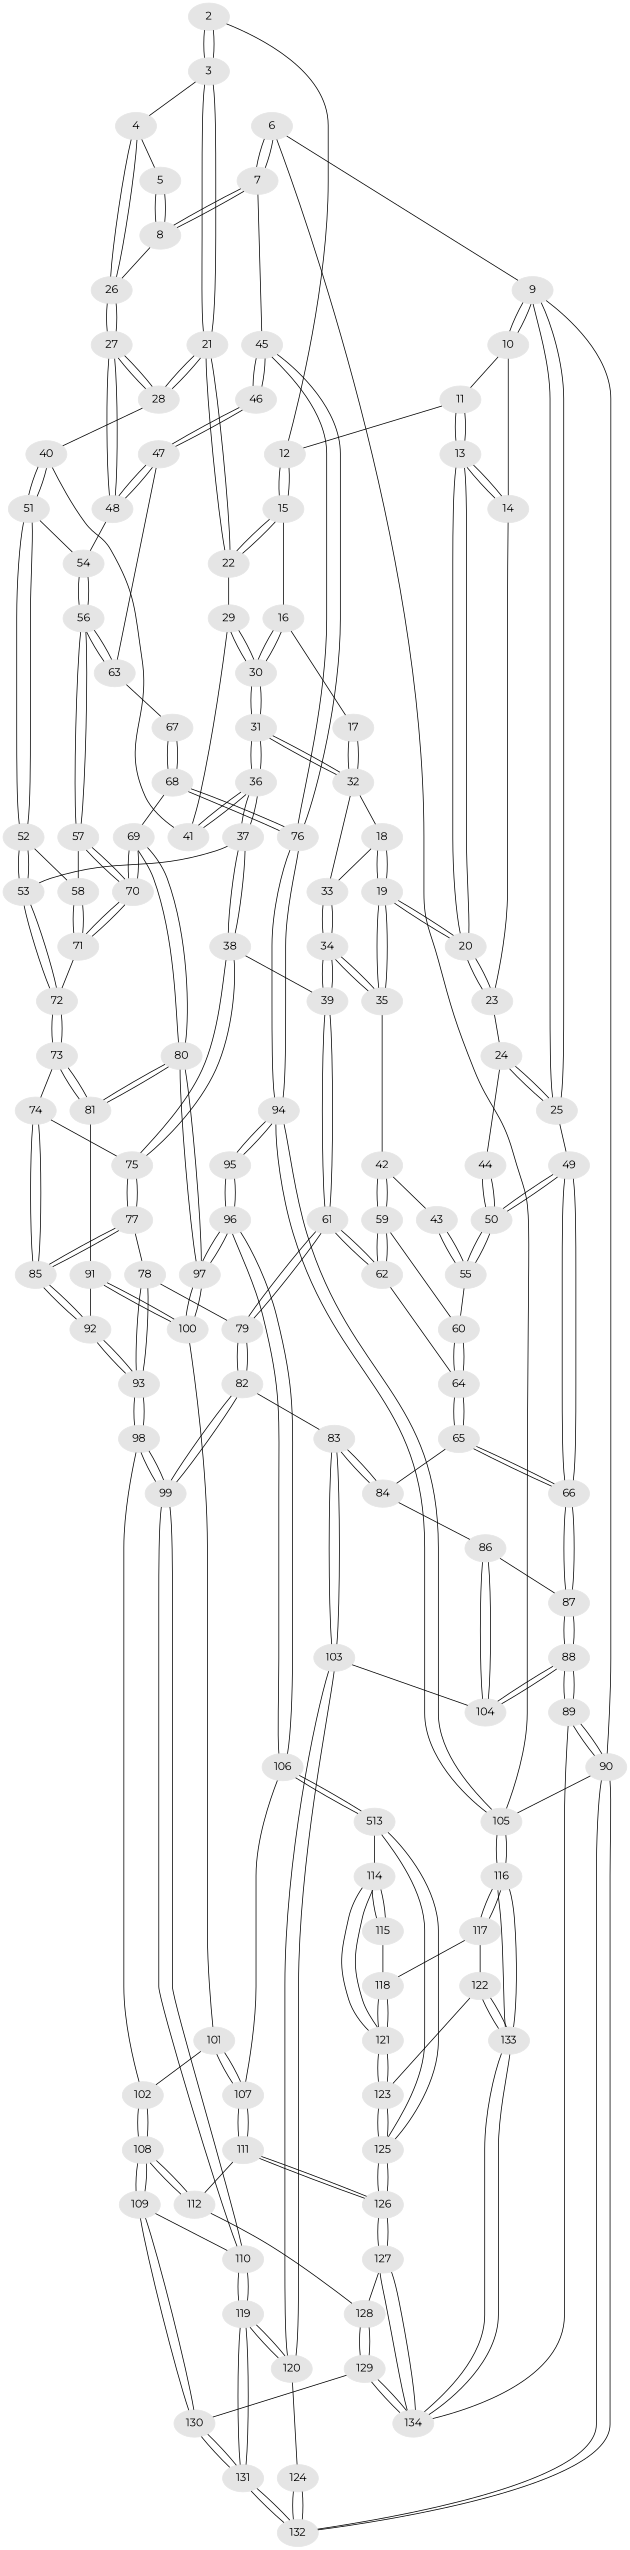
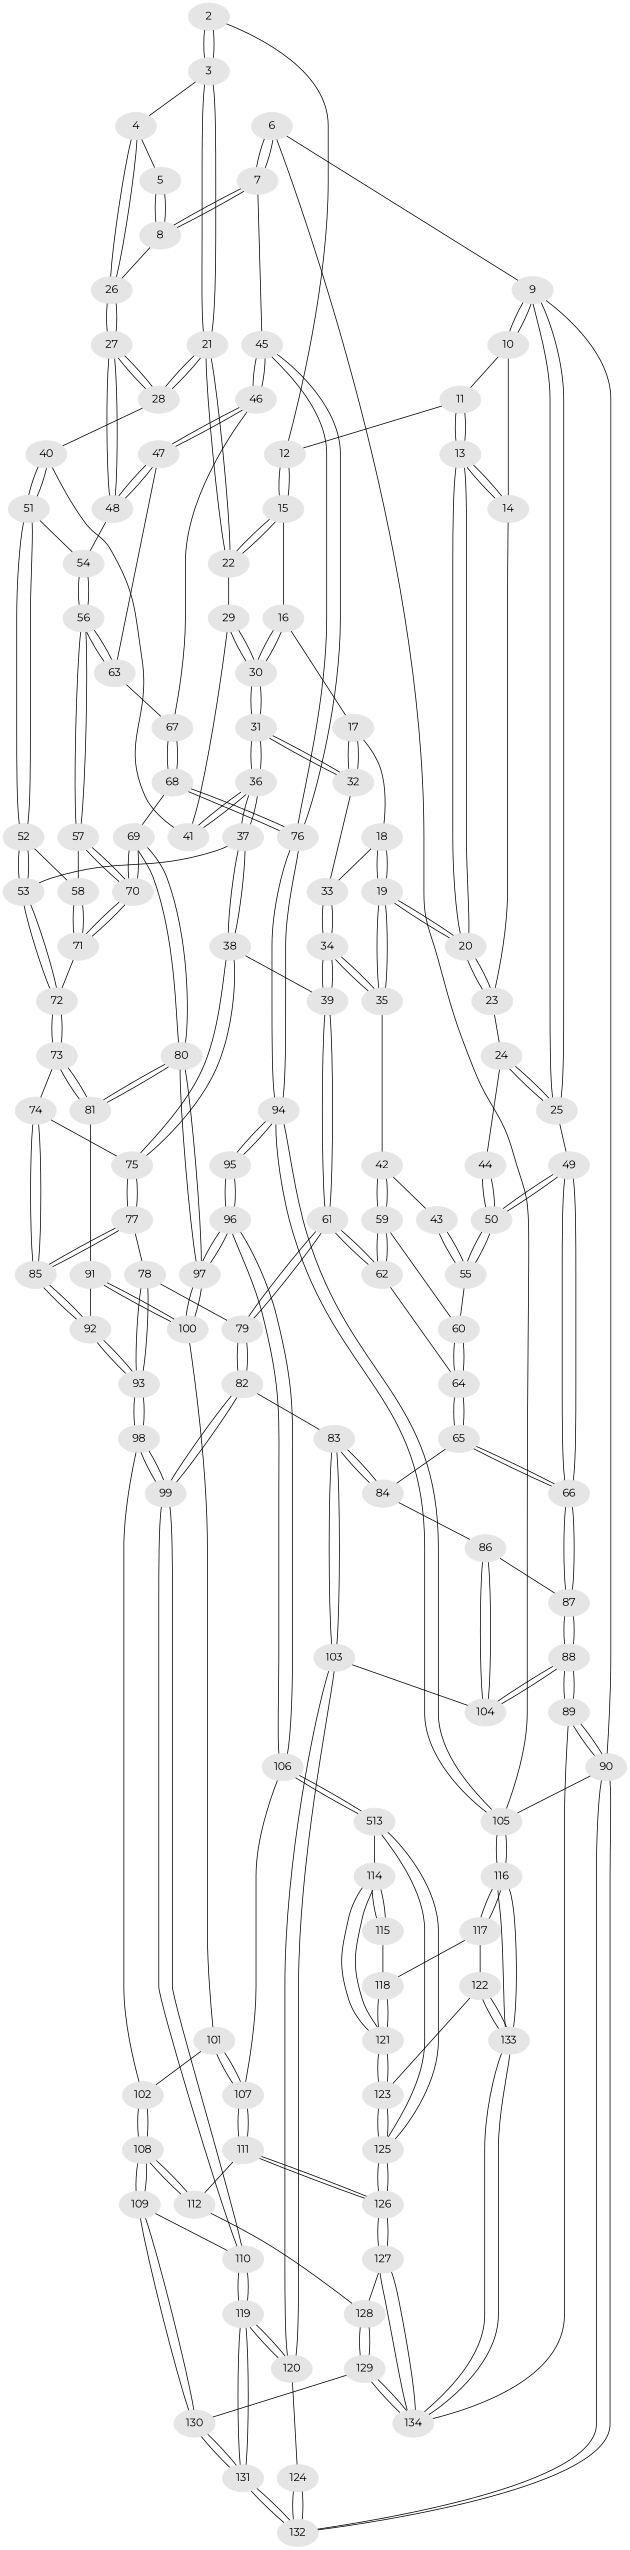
none -> (186, 556)
(368, 810) -> (383, 779)
